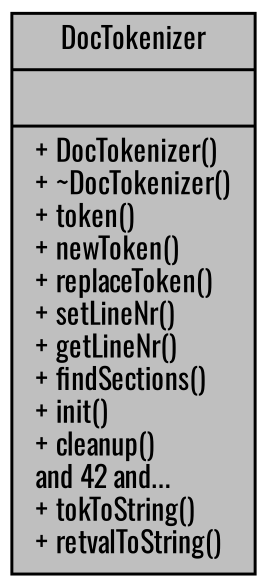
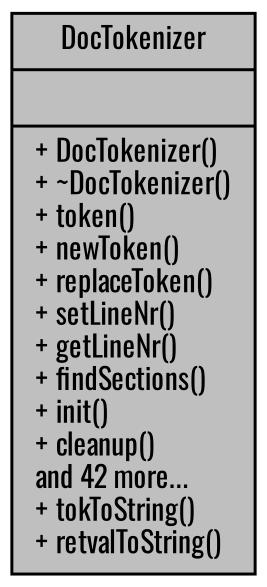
(104, 479) -> (113, 479)
